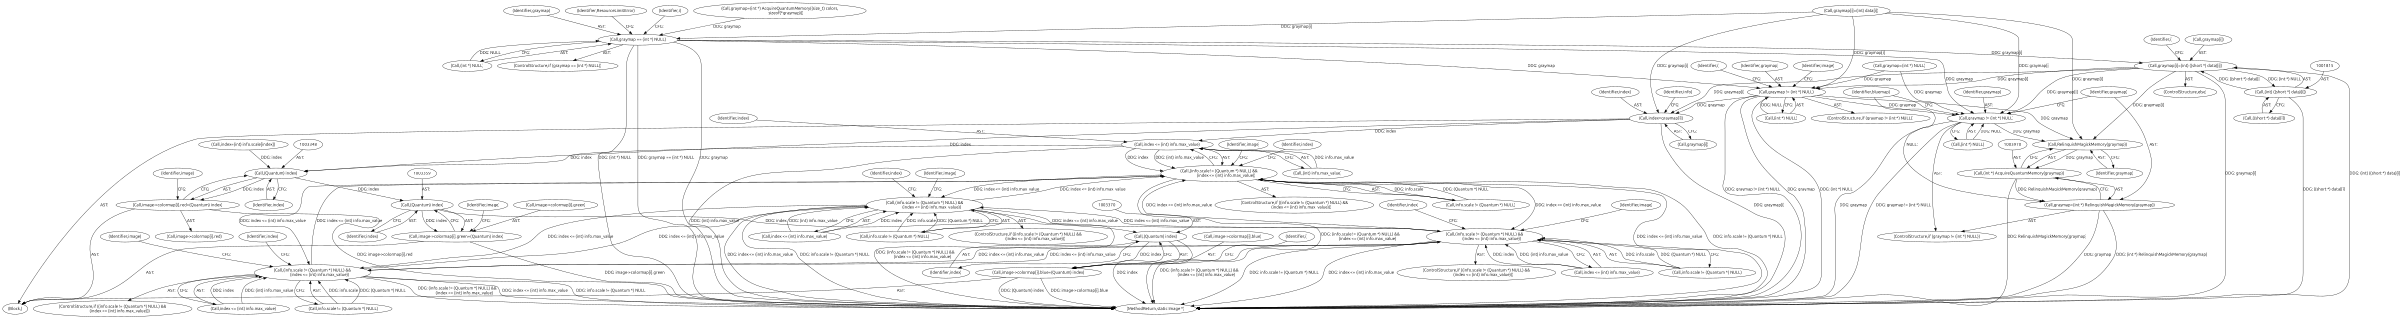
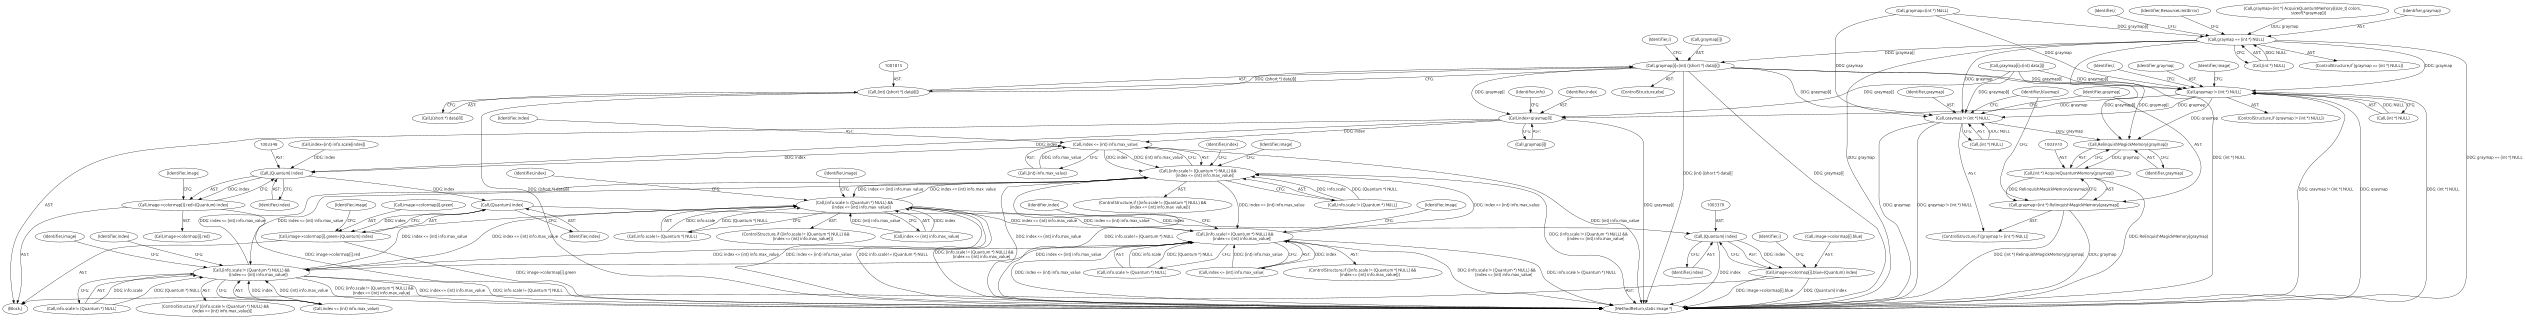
(1247, 25) -> (2077, 25)
(2285, 79) -> (1430, 79)
(1913, 145) -> (2024, 145)
(422, 173) -> none
